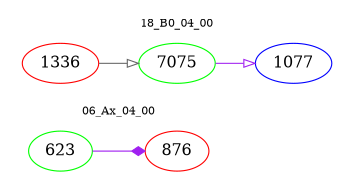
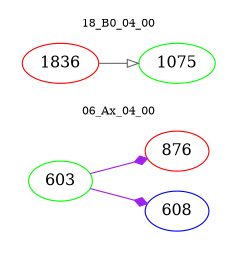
(60, 63) -> (60, 63)
(177, 63) -> (177, 63)
(294, 63) -> none
(60, 151) -> (60, 181)
none -> (177, 211)
